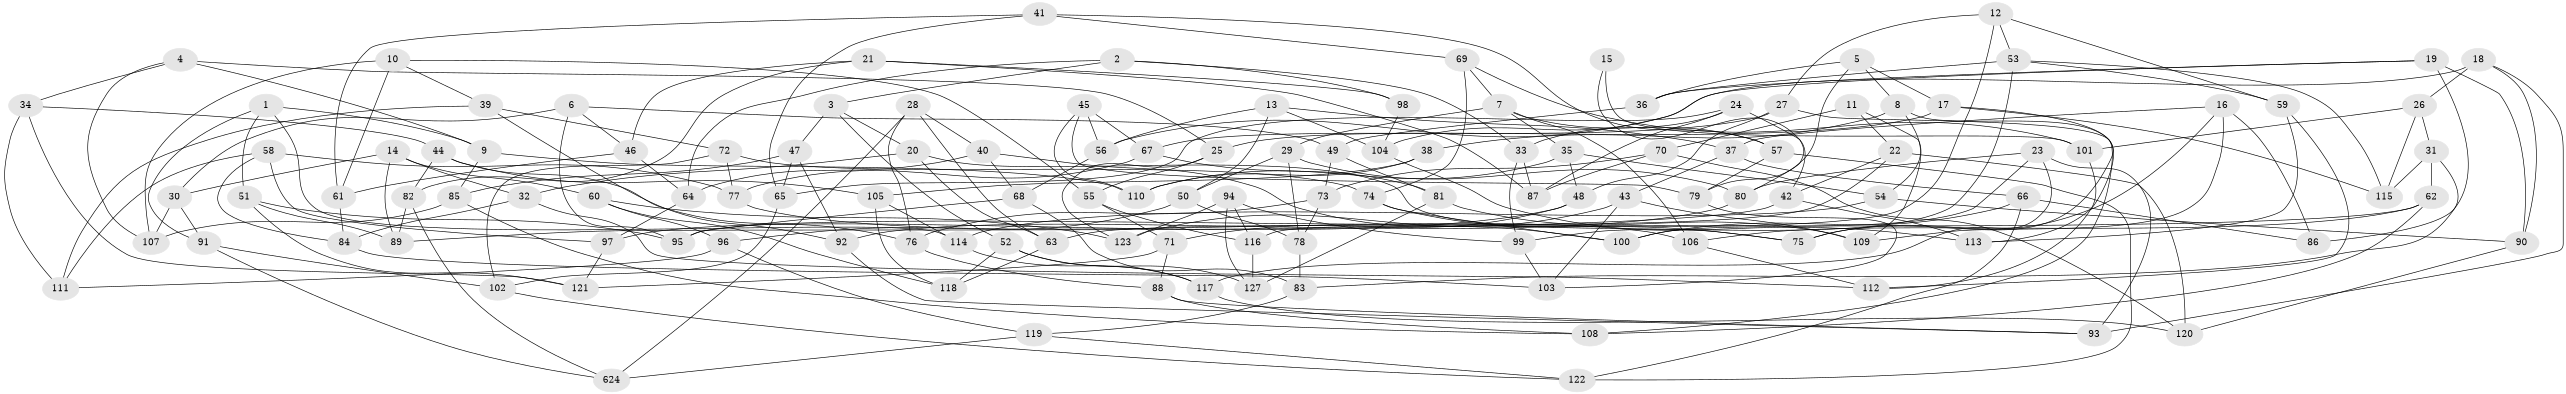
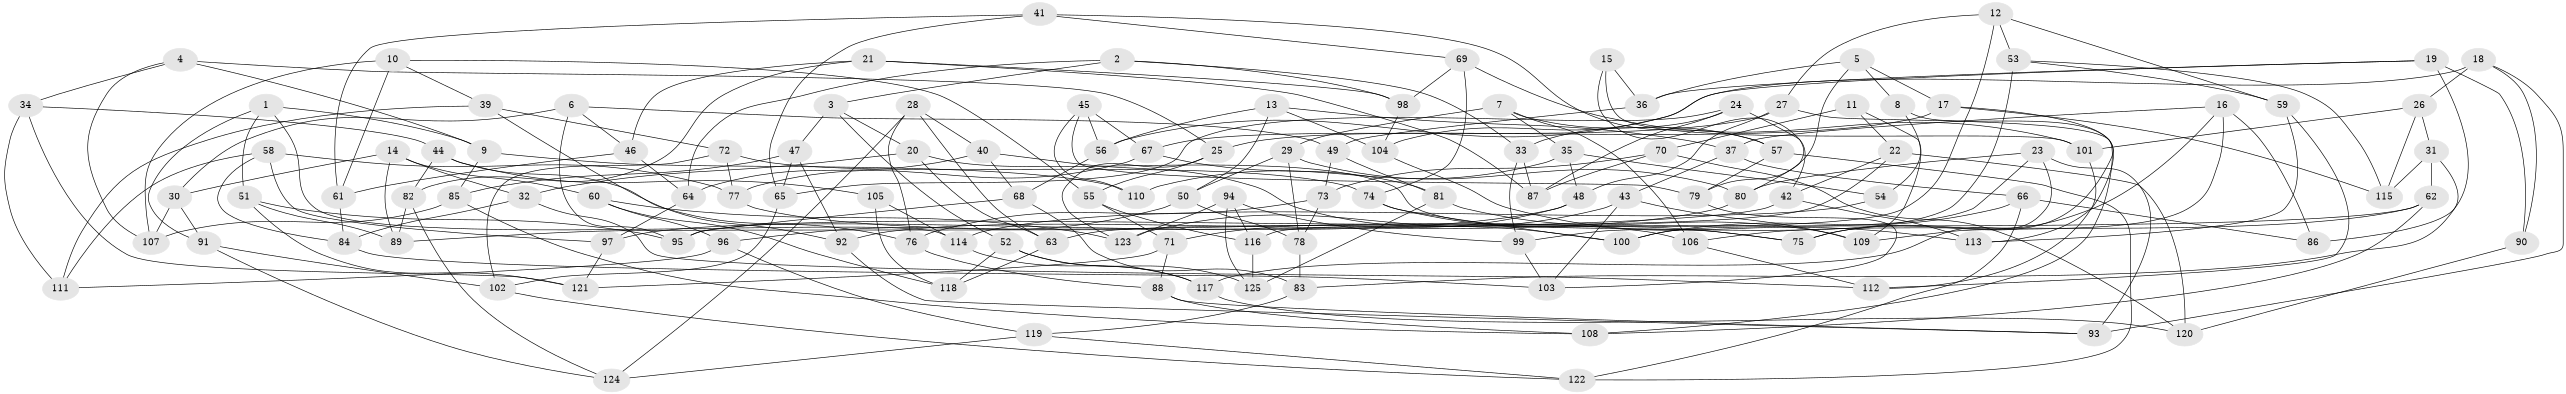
(1826, 76) -> (1625, 83)
(1481, 83) -> (1432, 83)
(1427, 151) -> none
(2110, 217) -> none
(1253, 289) -> (1253, 289)
(612, 380) -> (612, 380)
